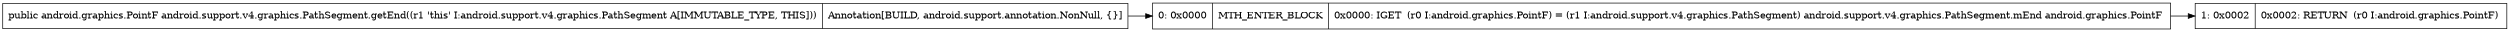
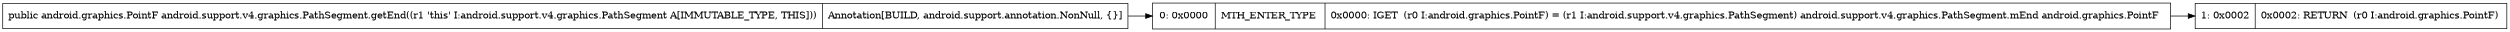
(1270, 16) -> (1268, 16)
